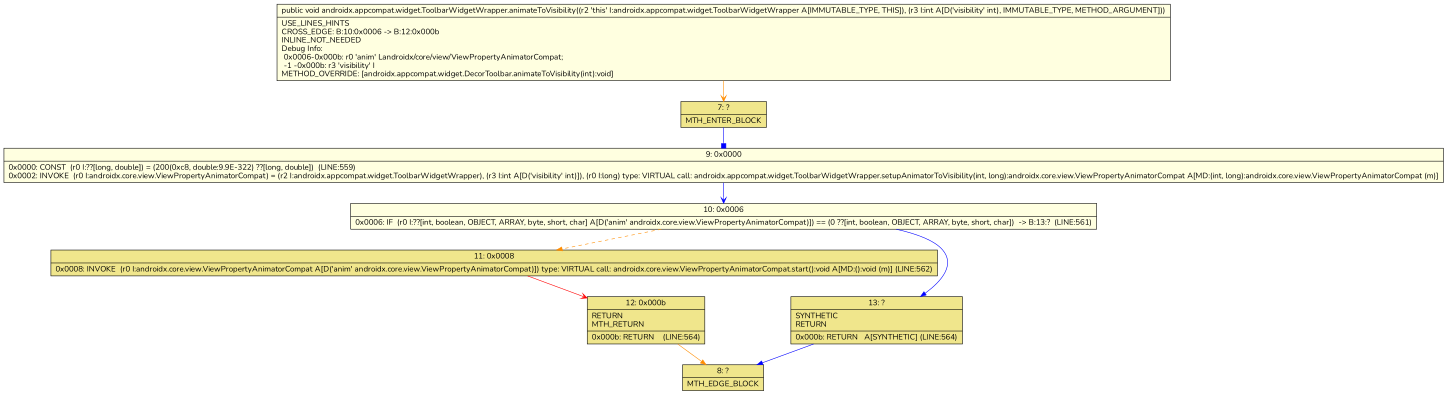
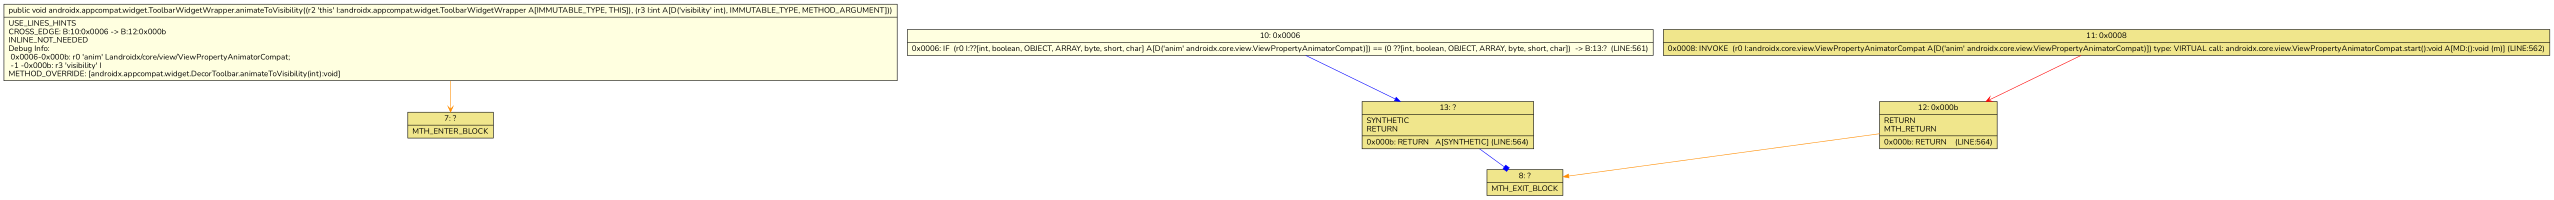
(724, 165) -> none
(612, 239) -> none
(788, 353) -> (1491, 158)
(723, 384) -> (1525, 189)
